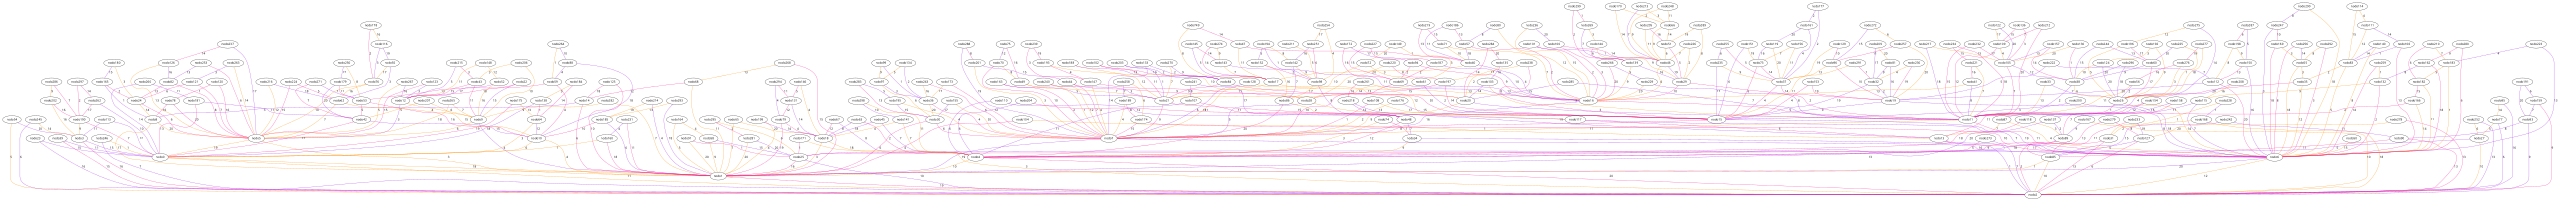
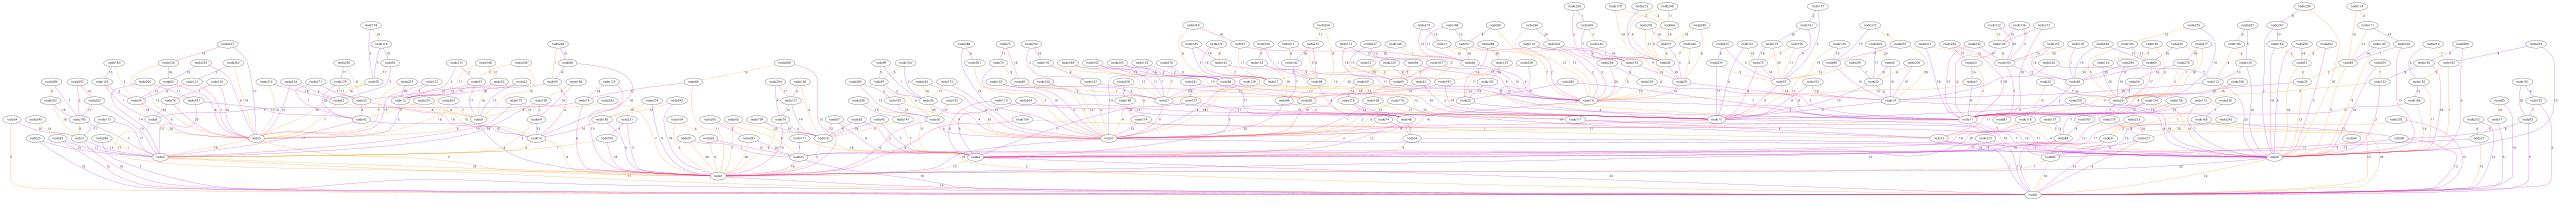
(1279, 53) -> (1290, 54)
(1067, 82) -> none
(991, 193) -> none
